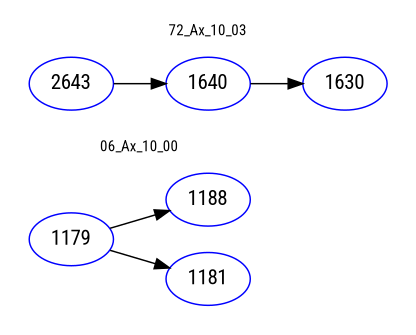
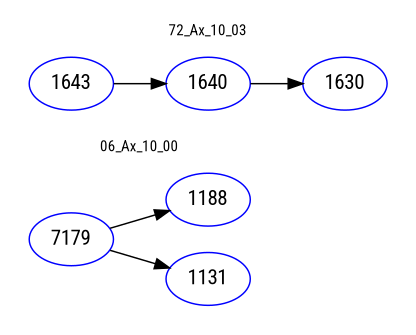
(71, 84) -> (71, 84)
(71, 239) -> (71, 239)
(208, 279) -> (208, 279)
